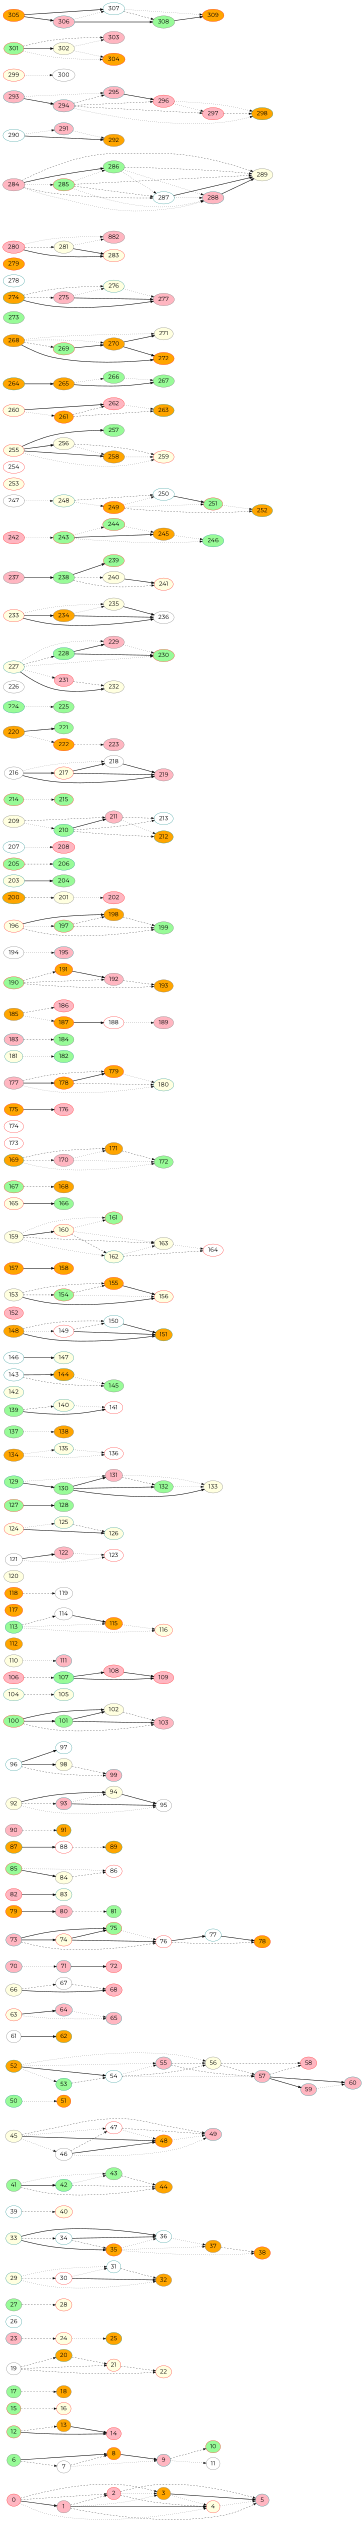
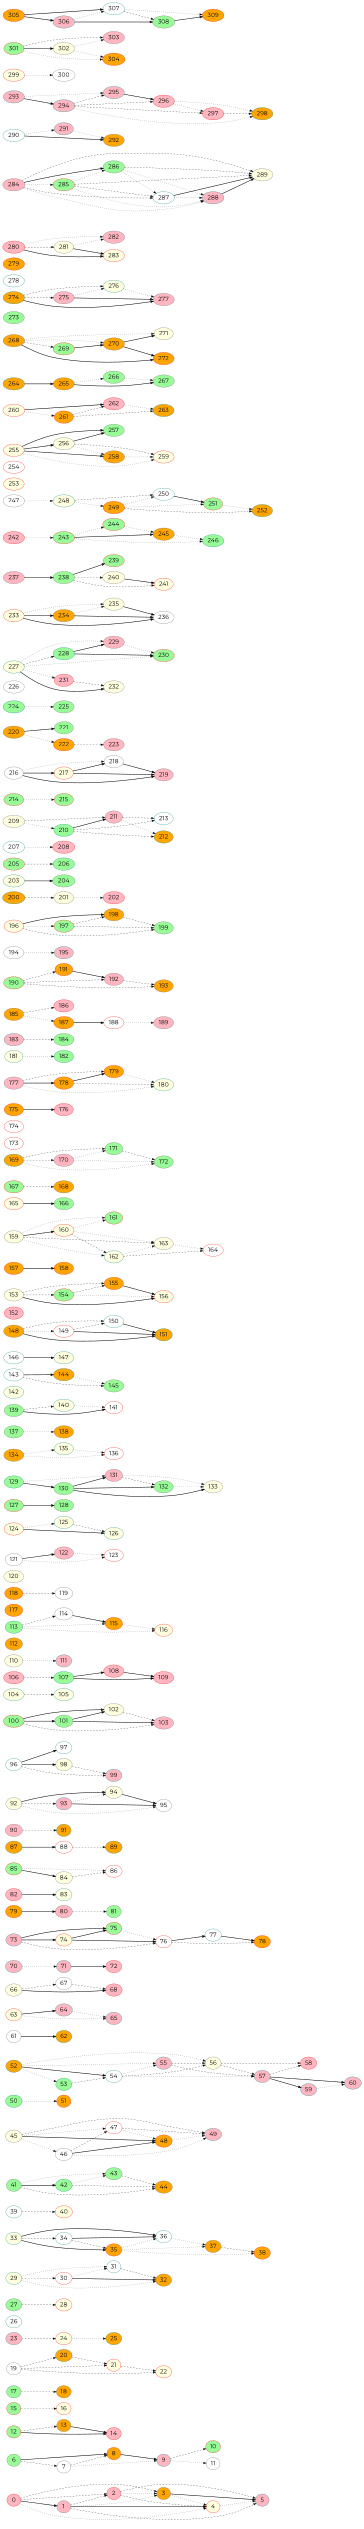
(114, 237) -> (114, 237)
none -> (88, 437)
(114, 1149) -> (114, 1149)
